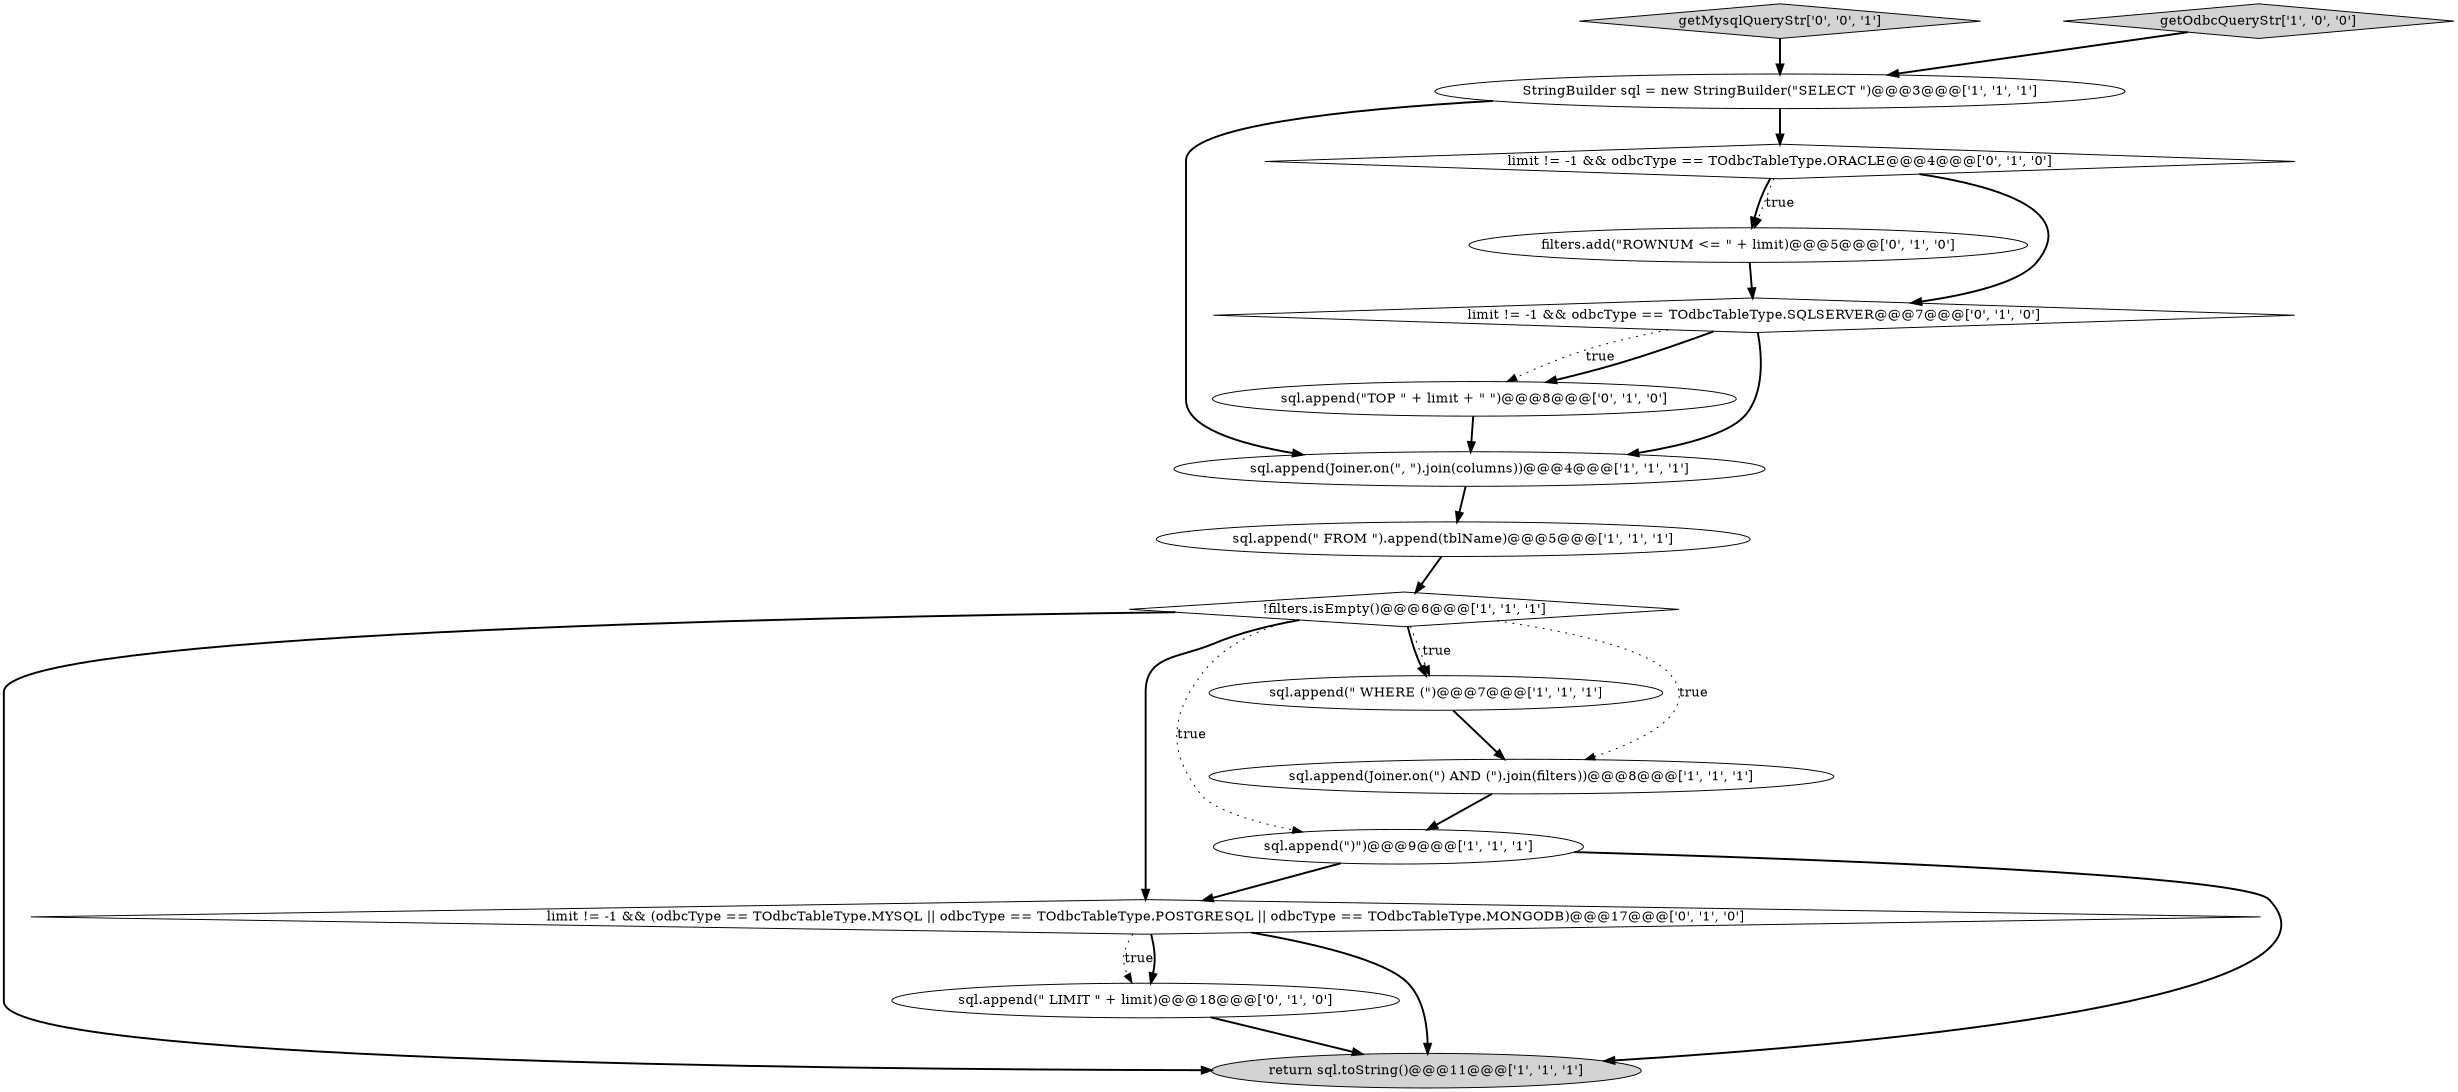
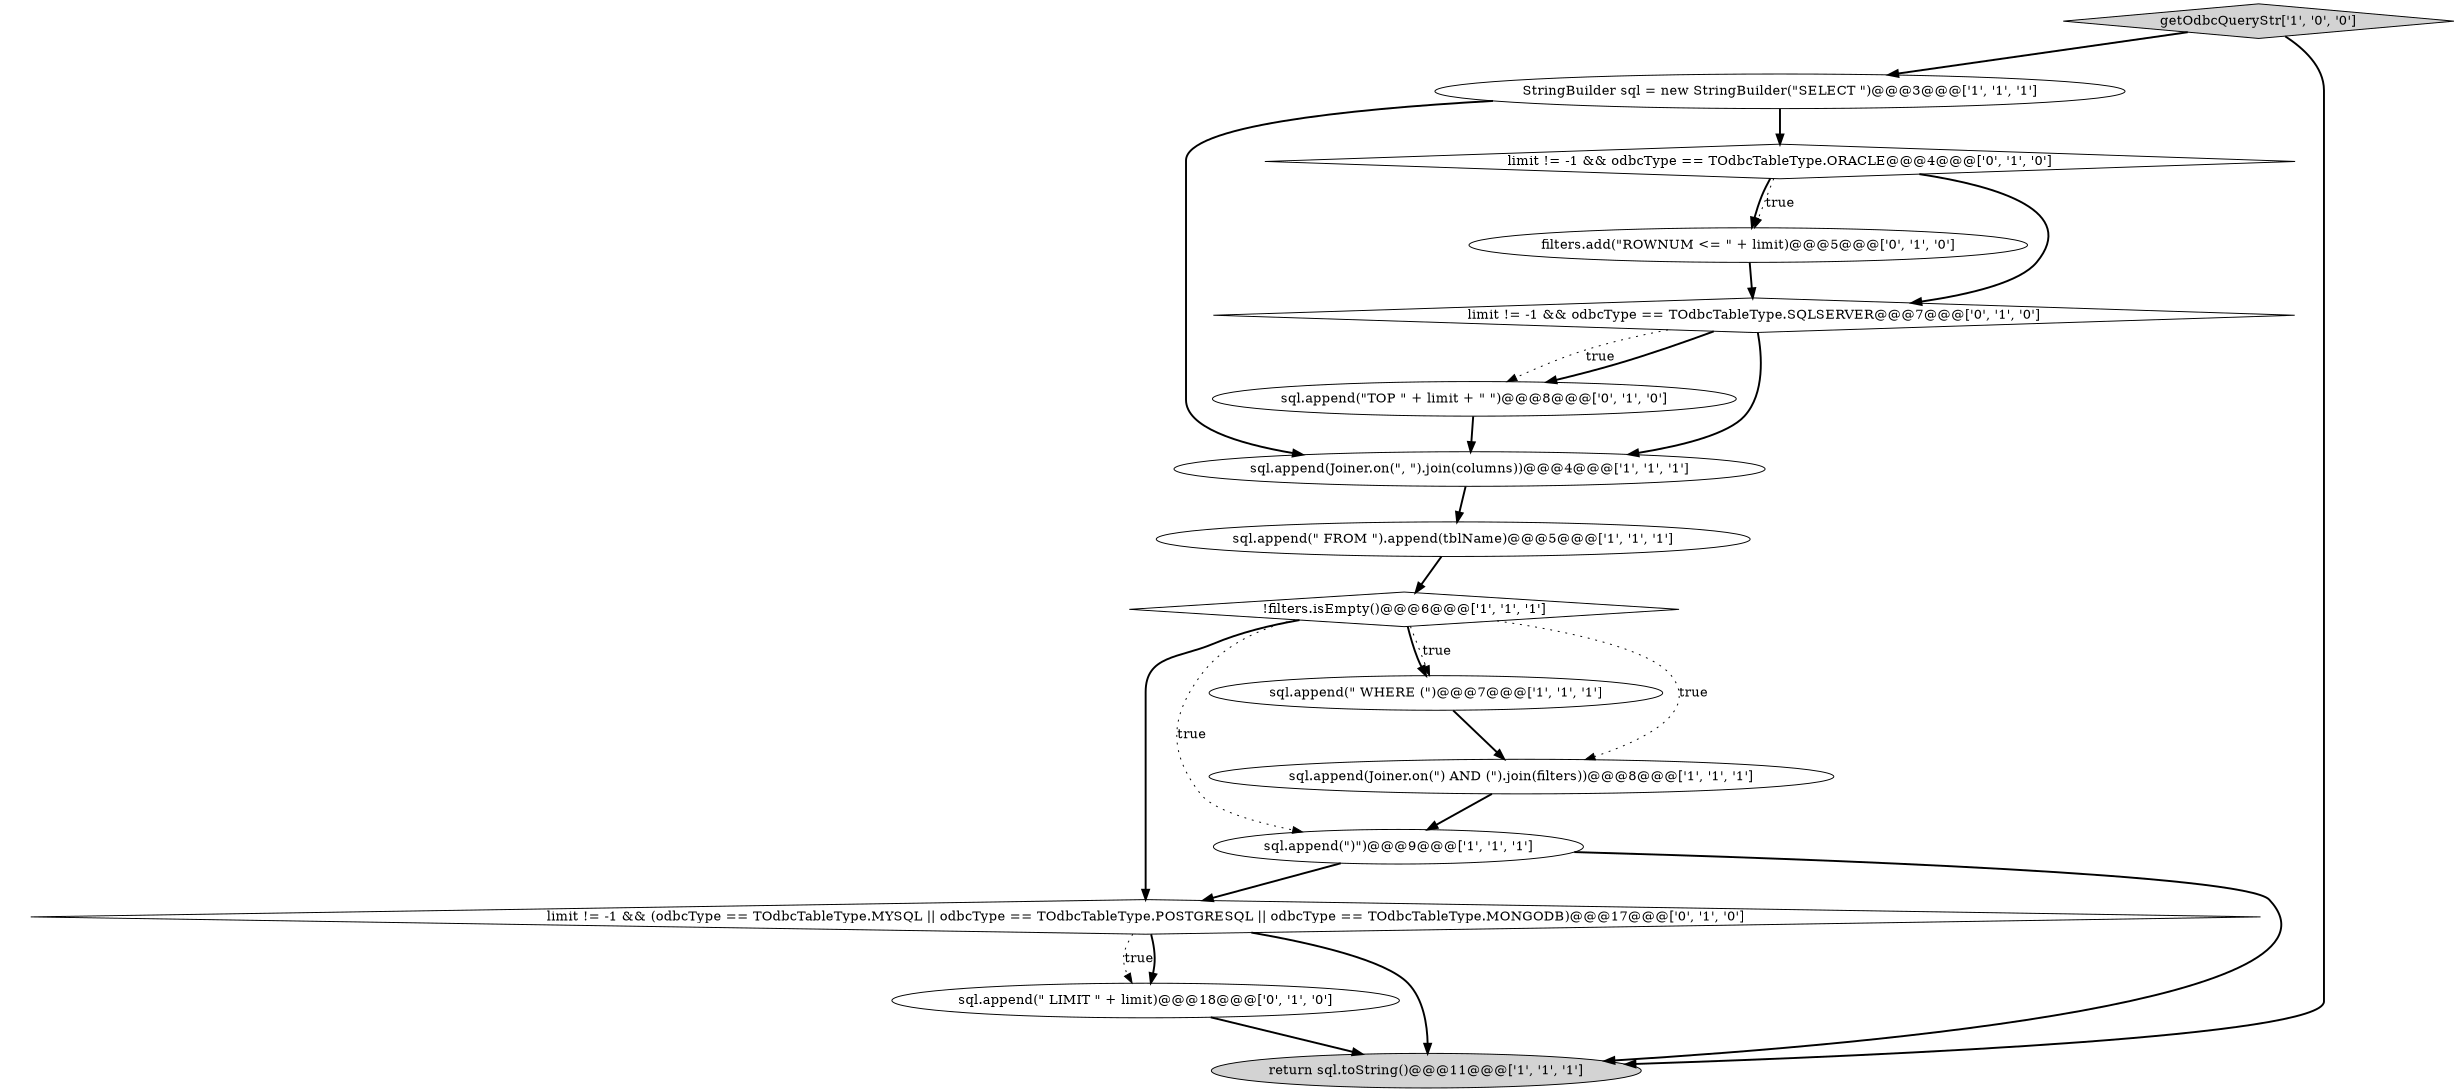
(1780, 21) -> none
(4, 860) -> (2324, 859)
